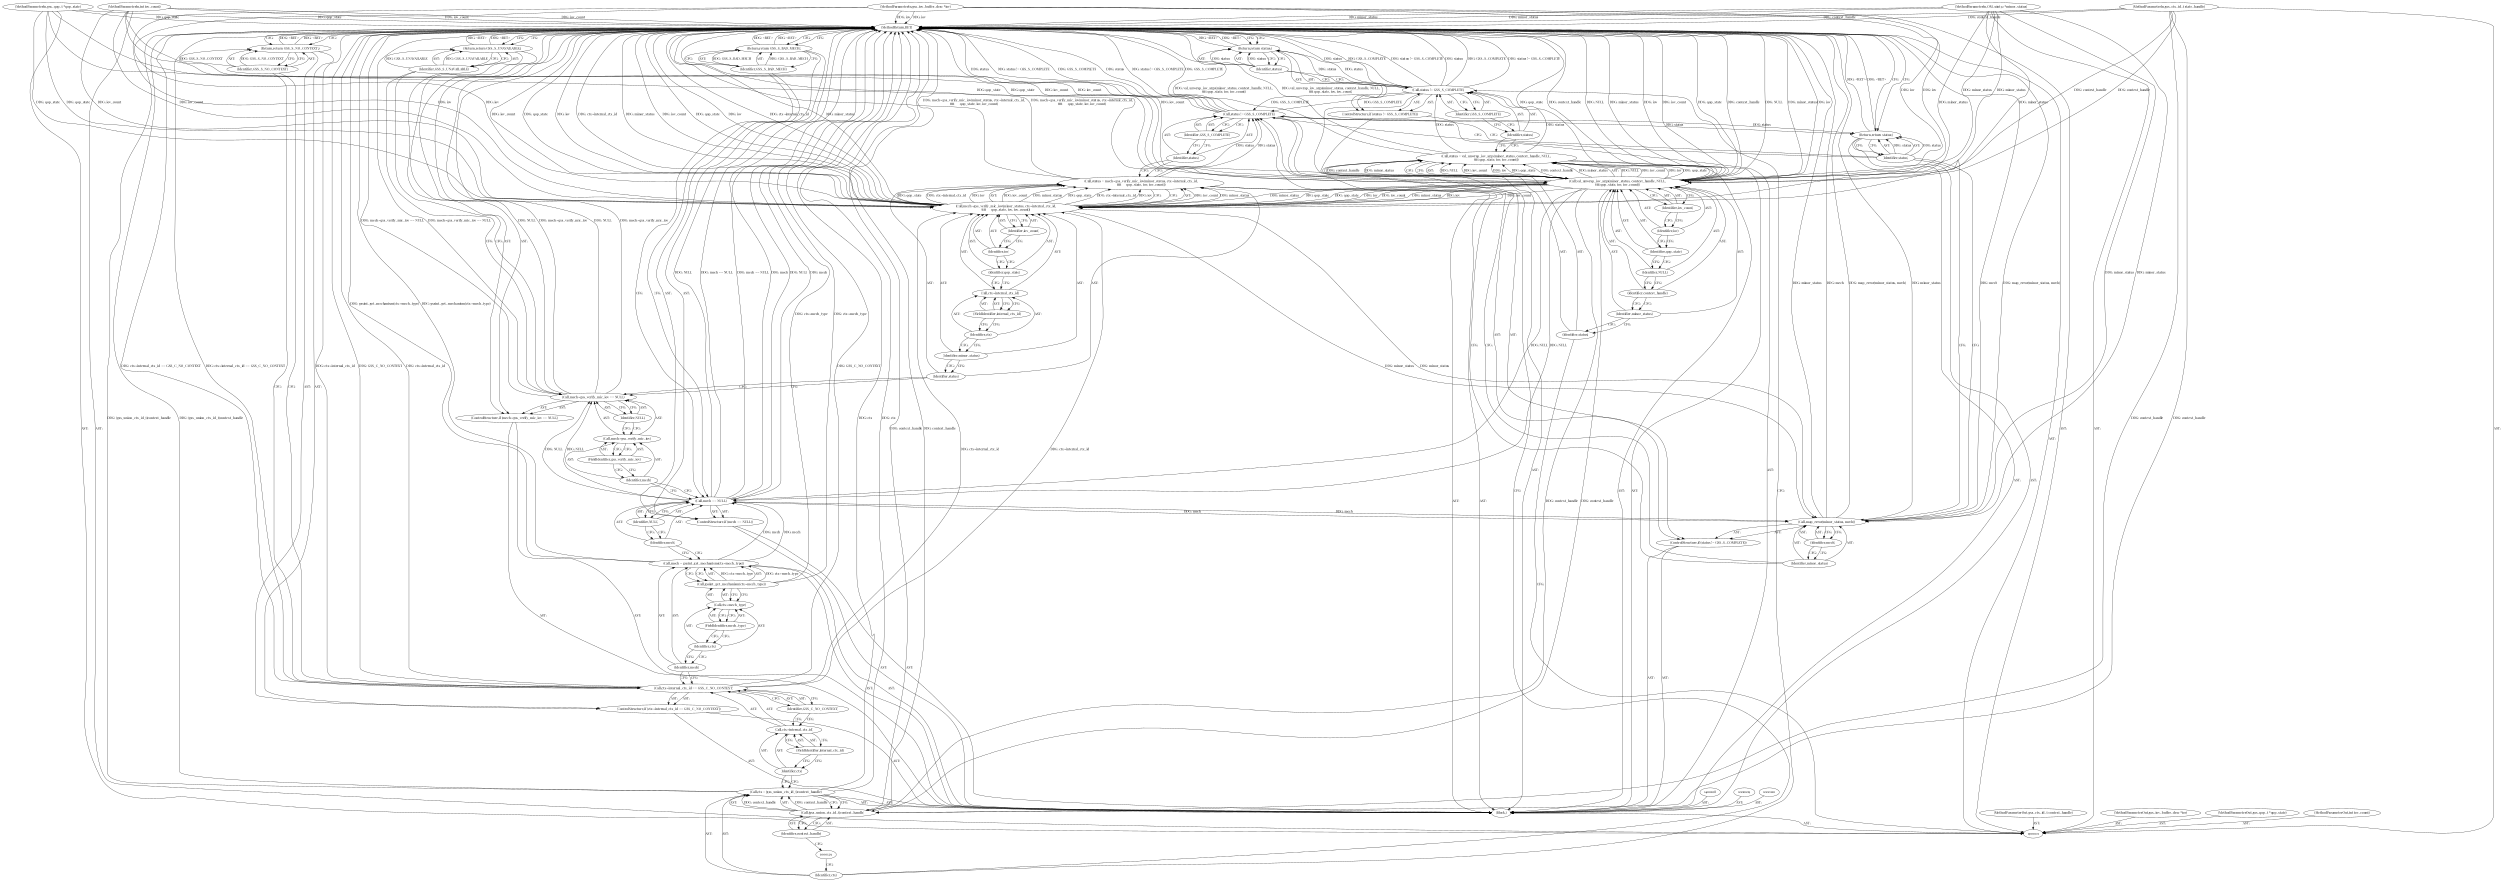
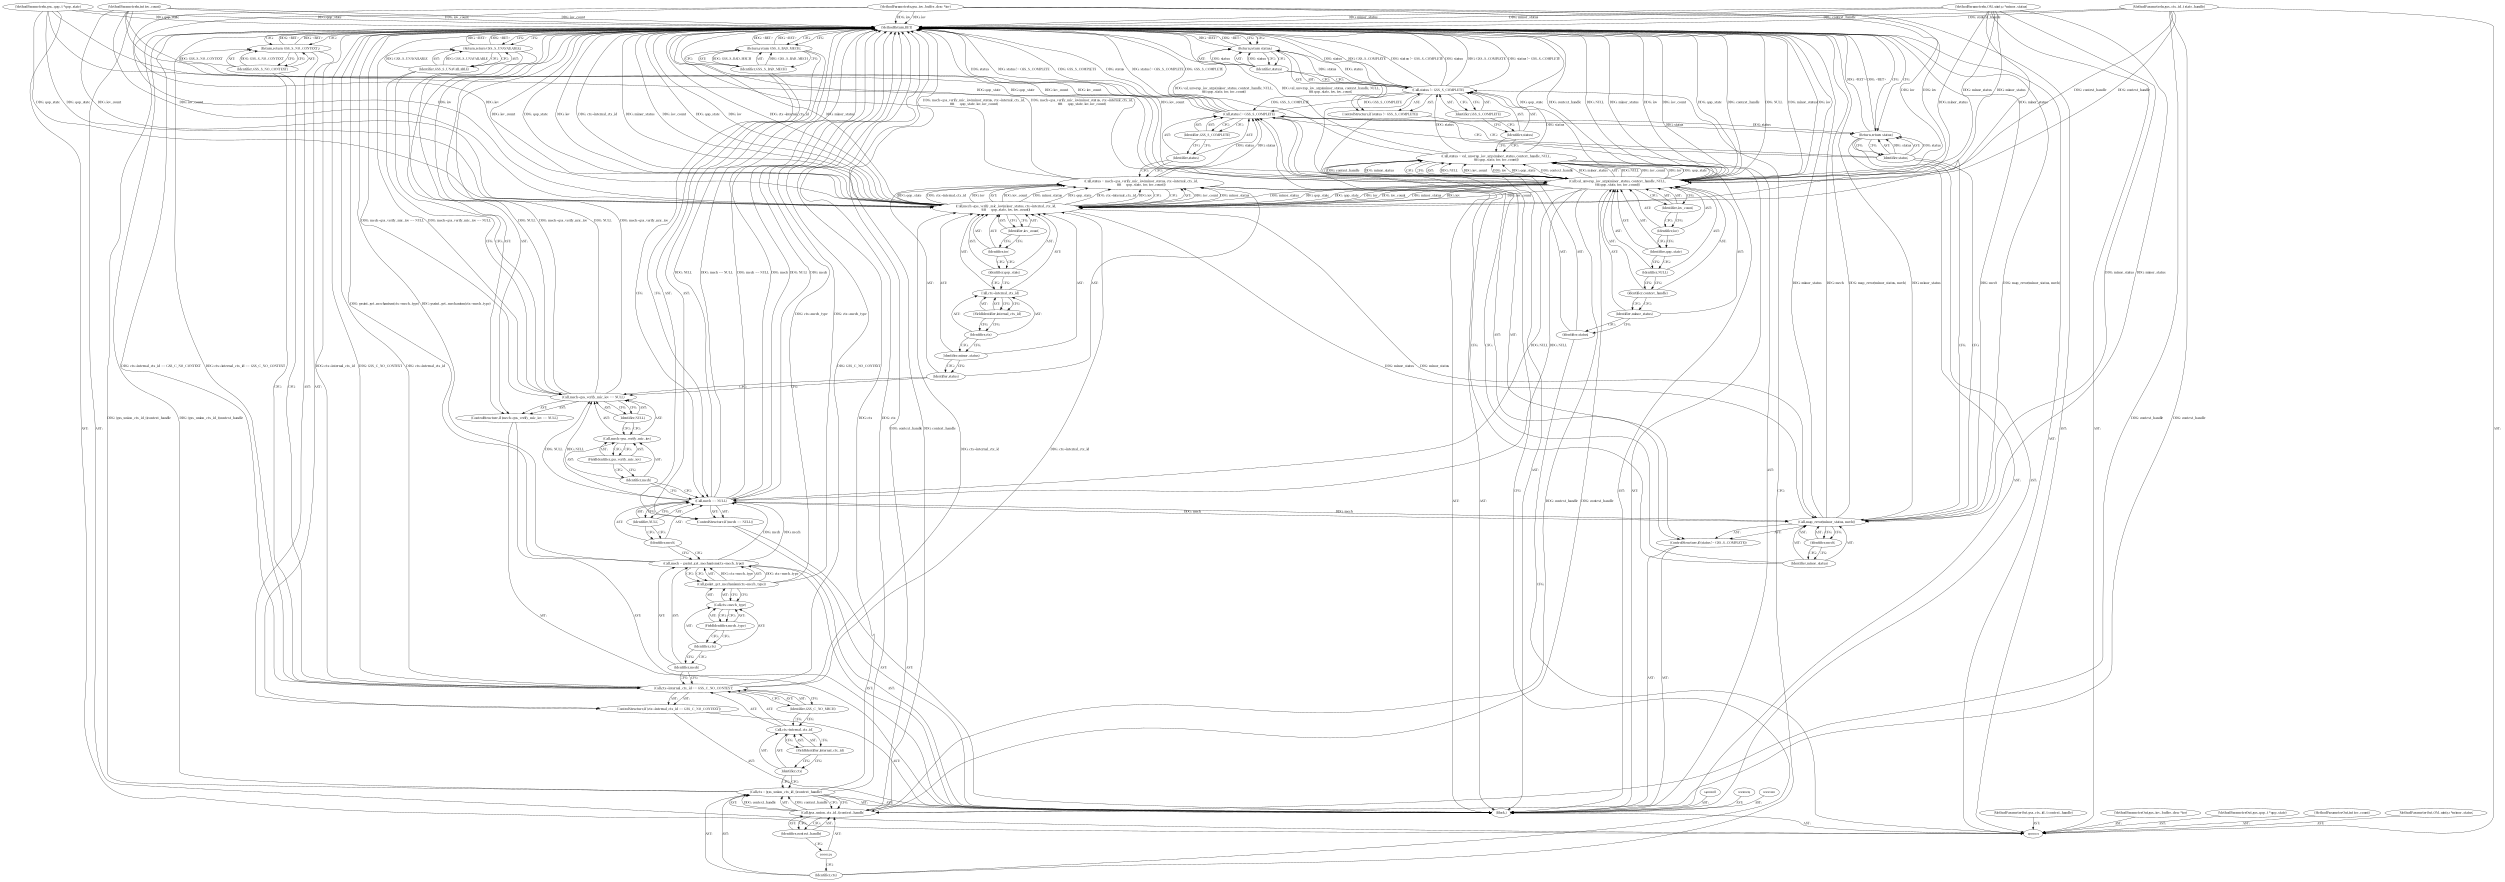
(813, 709) -> (813, 709)
none -> (2436, 813)
none -> (833, 835)
